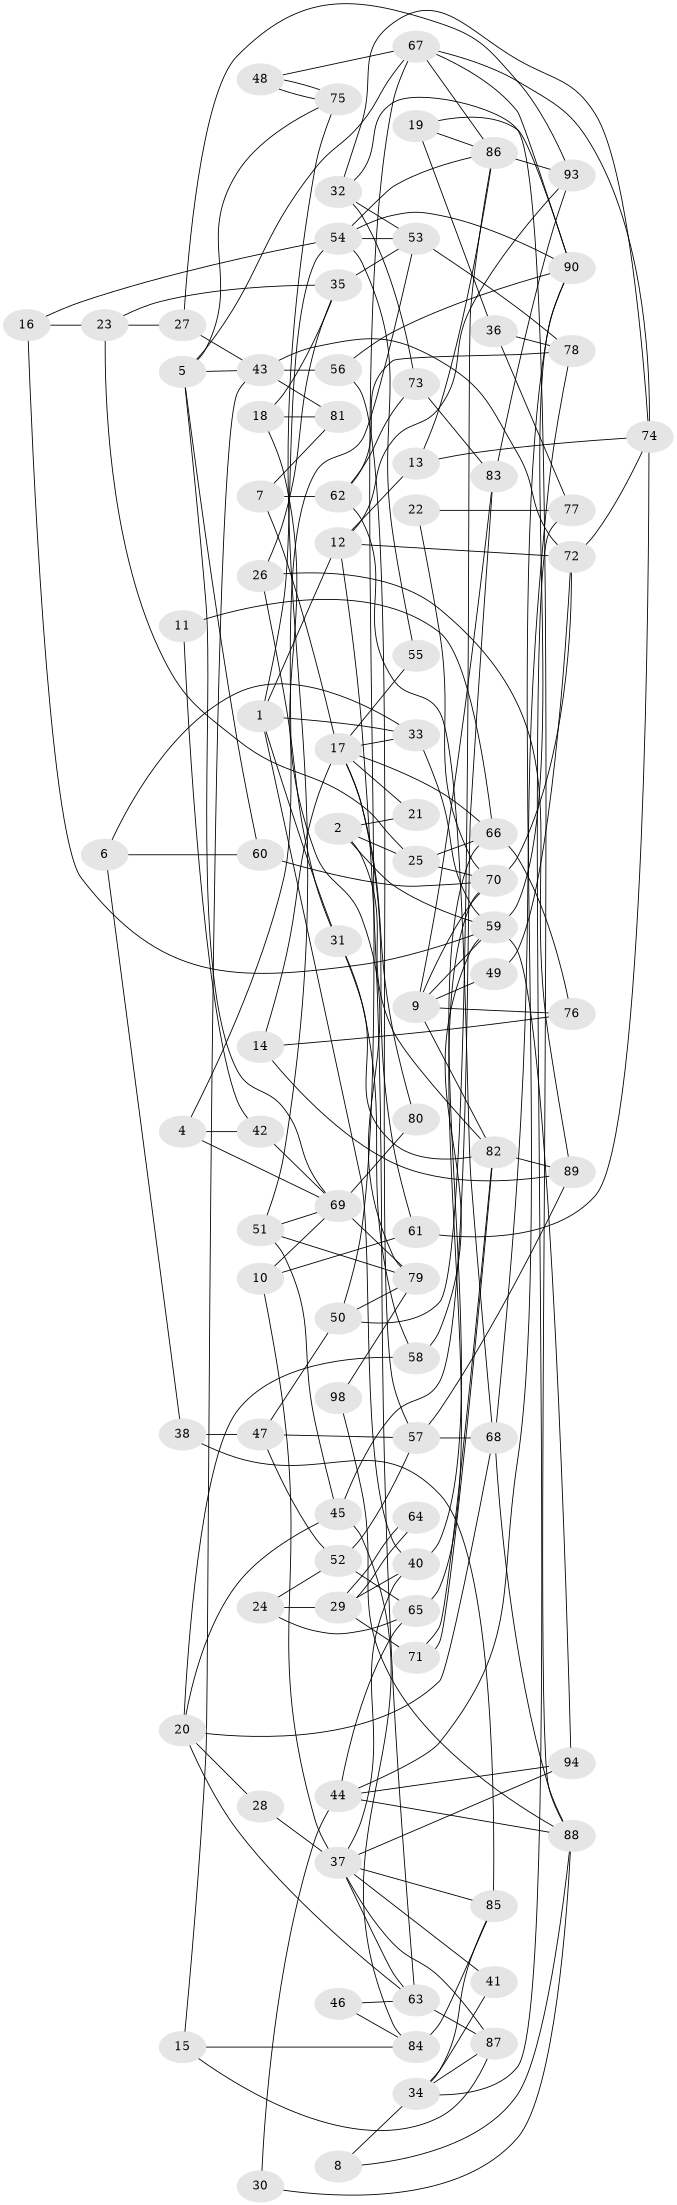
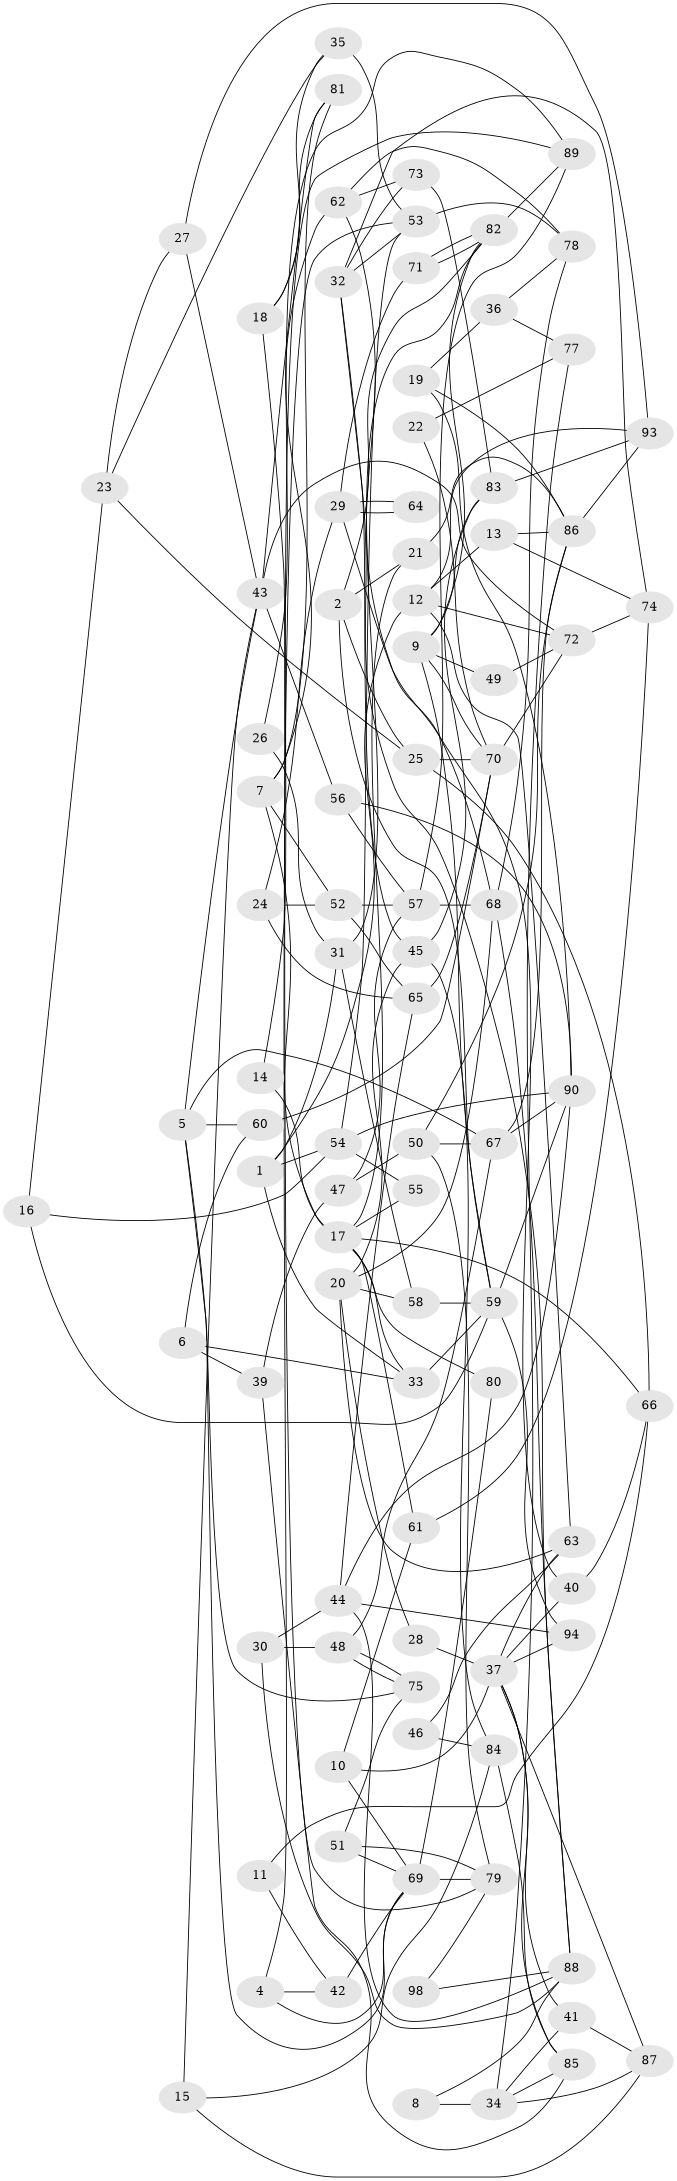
(405, 180) -> (495, 457)
(613, 191) -> none
(300, 431) -> none
(572, 1014) -> none
(348, 1120) -> none
(308, 1376) -> (365, 621)
(183, 1434) -> (260, 1383)
(297, 1508) -> (305, 857)
none -> (300, 1647)
(452, 2020) -> (611, 2039)
